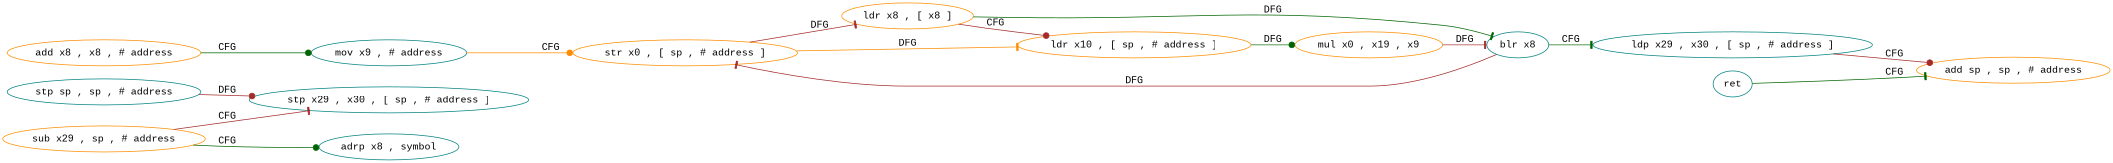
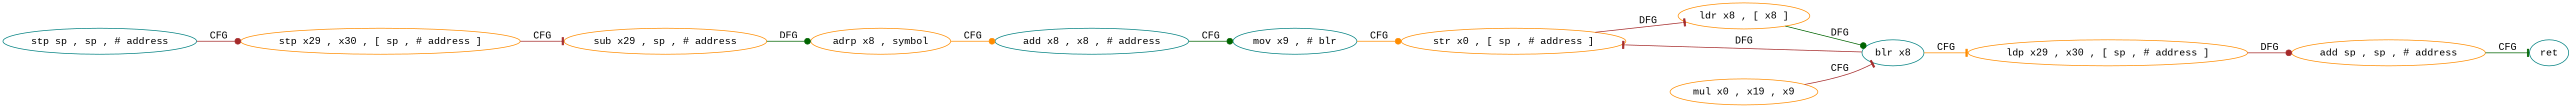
(1232, 15) -> (1823, 35)
(1465, 39) -> (1840, 68)
none -> (970, 41)
(1134, 45) -> none
(1569, 45) -> (1944, 53)
(1733, 45) -> (2108, 53)
(104, 53) -> (1092, 41)
(389, 53) -> (1295, 41)
(1894, 54) -> (2270, 47)
(1838, 80) -> (2506, 53)
(227, 90) -> (219, 36)
(389, 100) -> (380, 41)
(240, 120) -> (540, 41)
(227, 141) -> (789, 36)
(389, 147) -> (881, 41)
